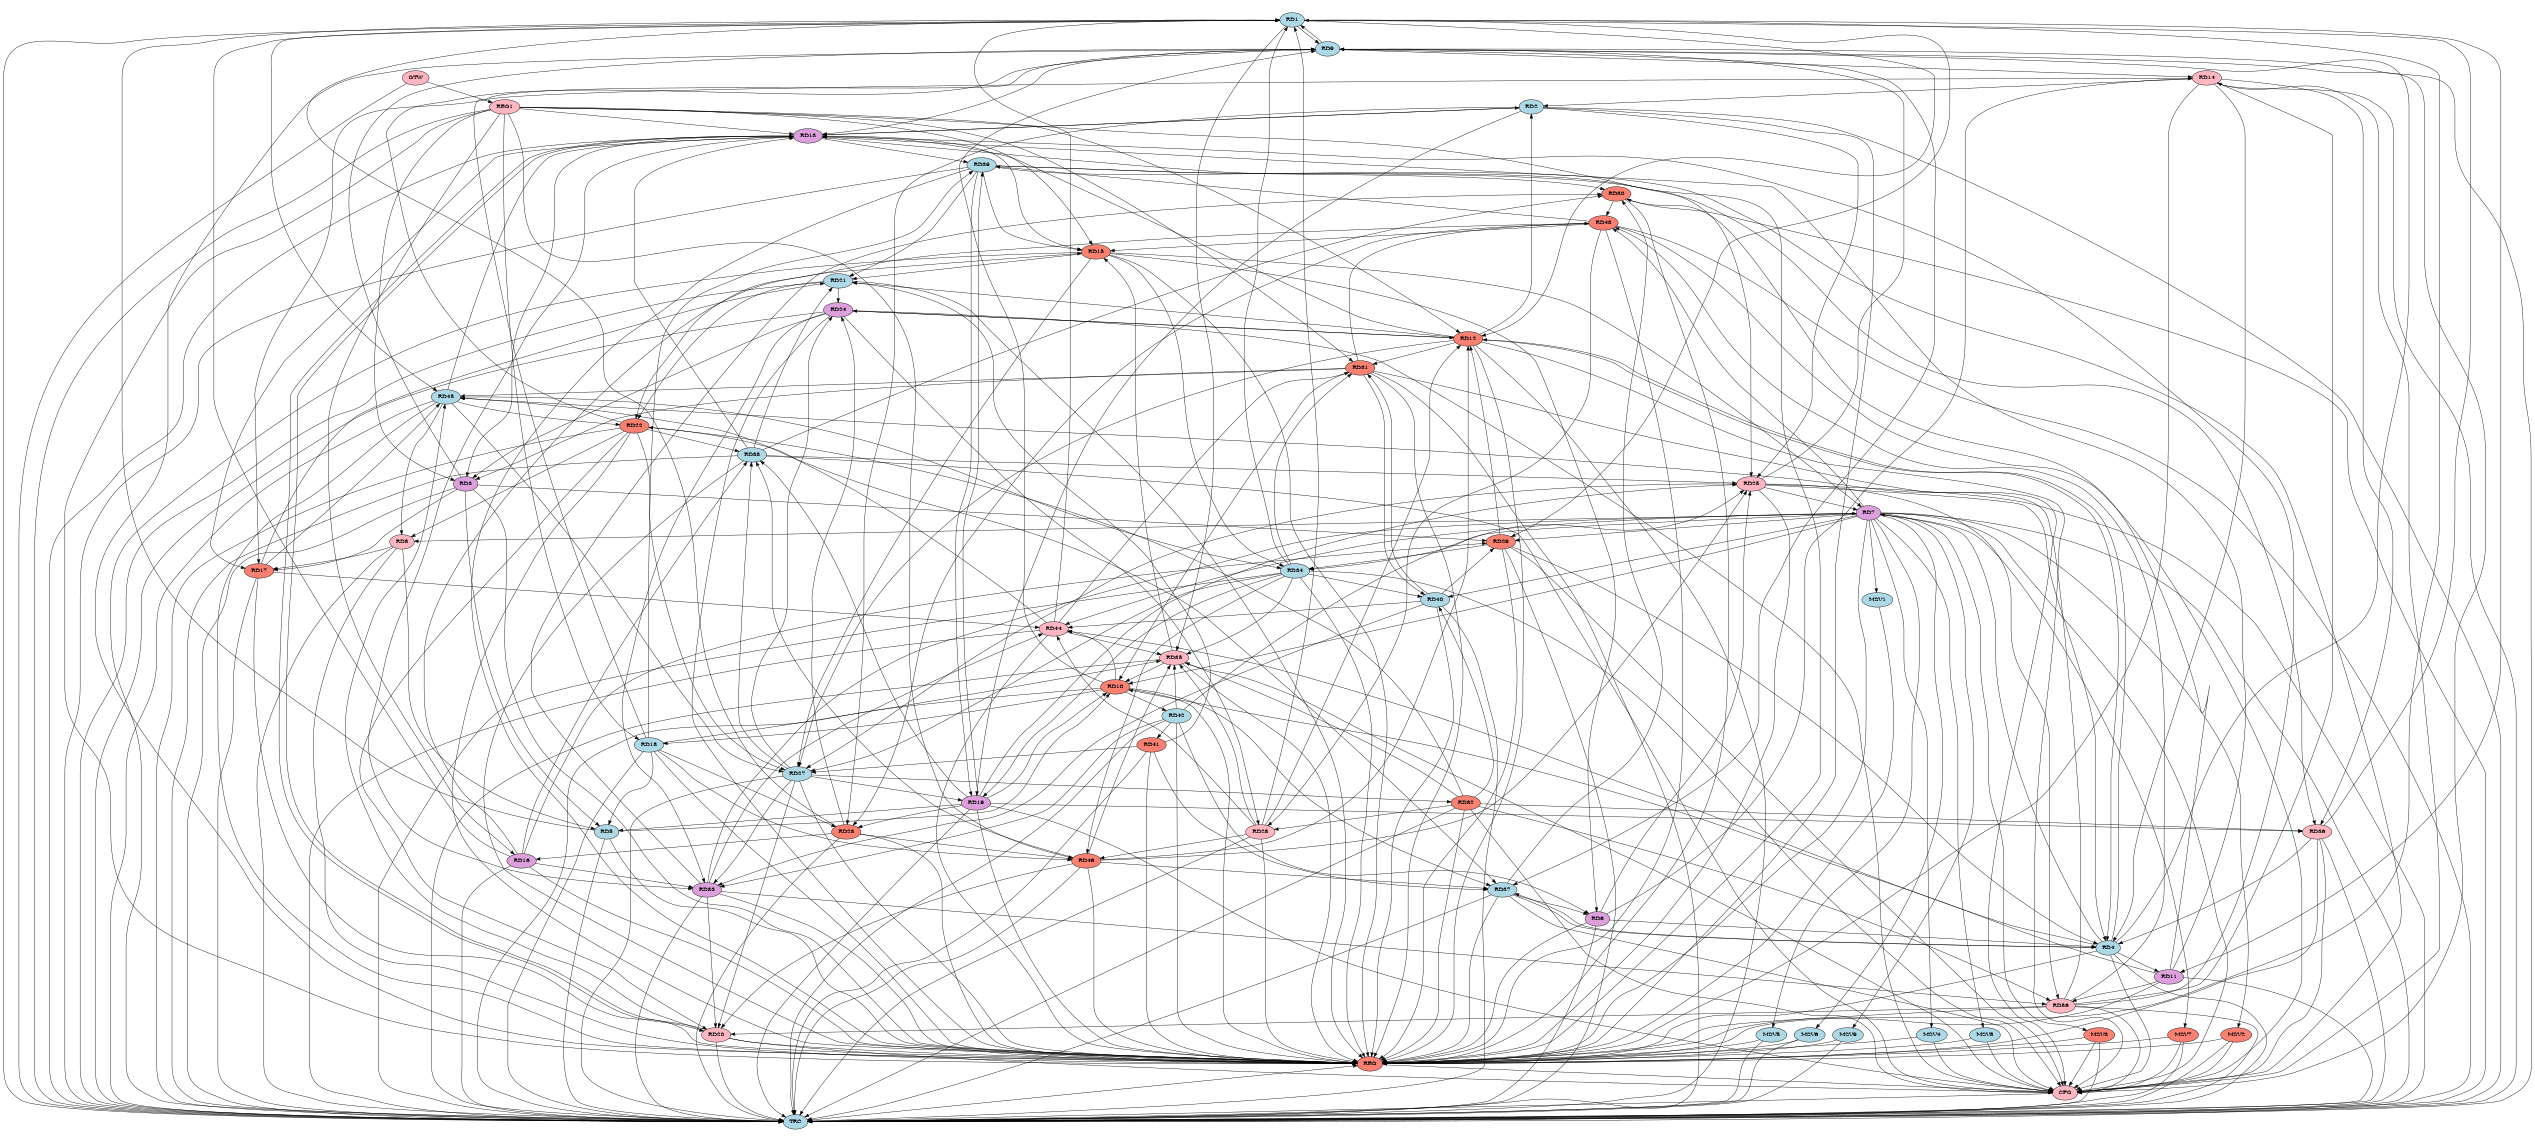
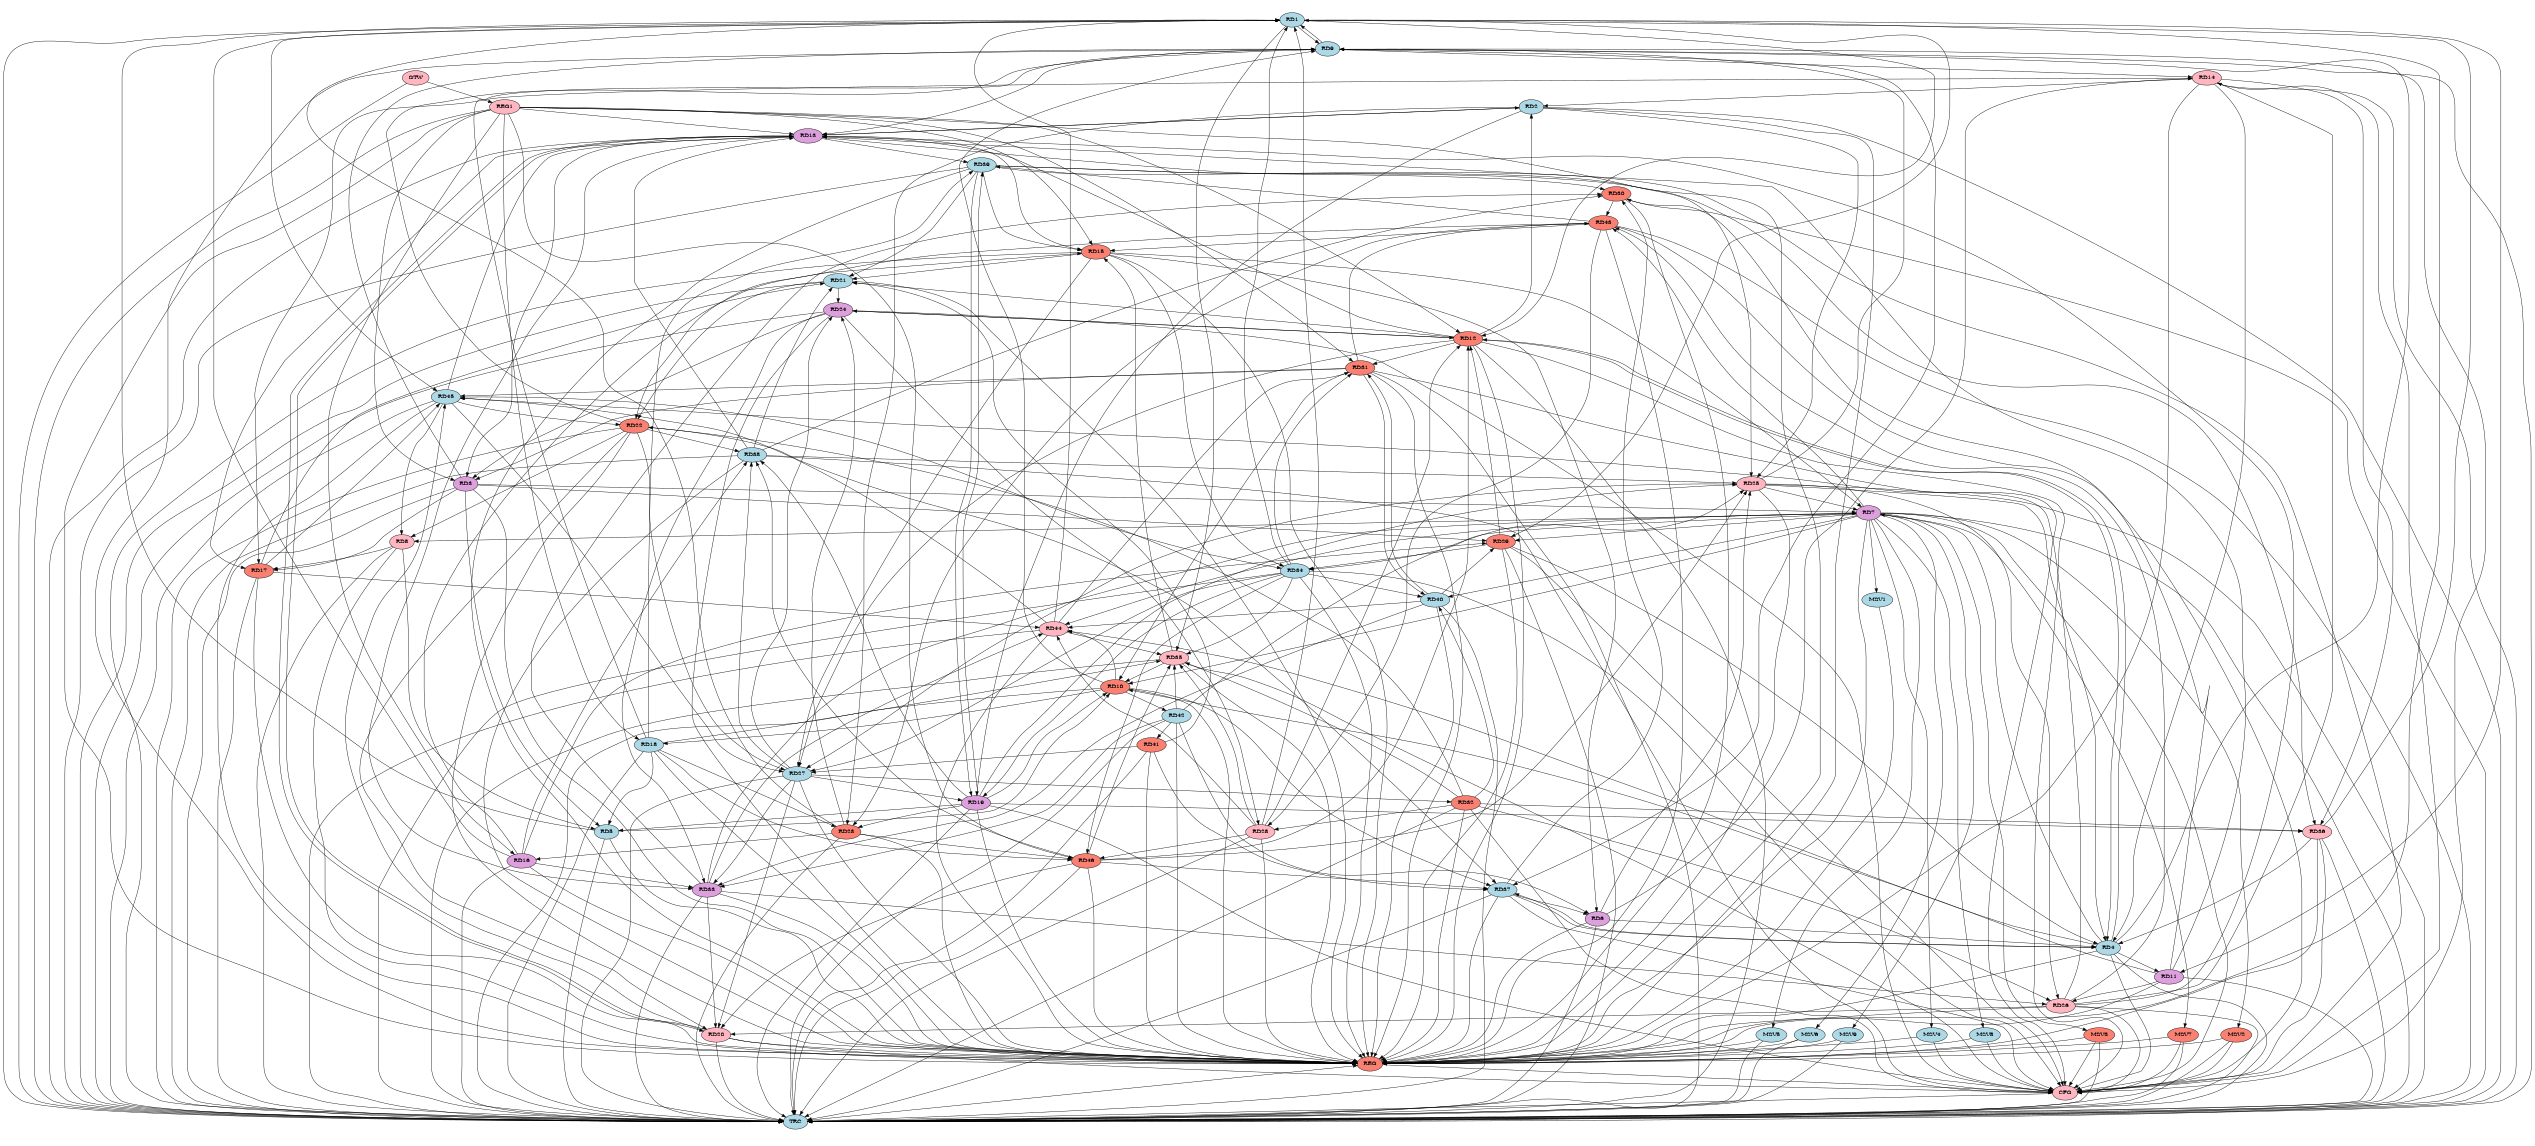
none -> (1131, 498)
(2061, 1006) -> (2061, 1006)
